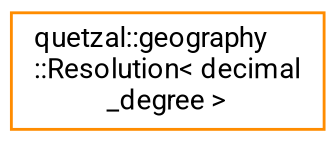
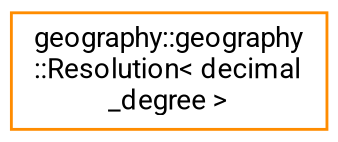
(168, 71) -> (169, 71)
